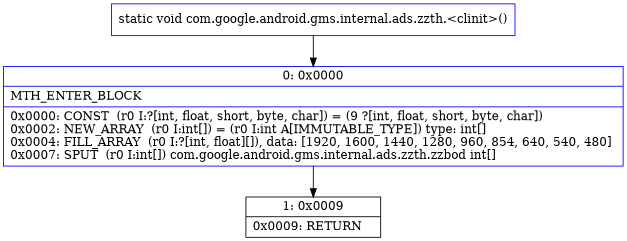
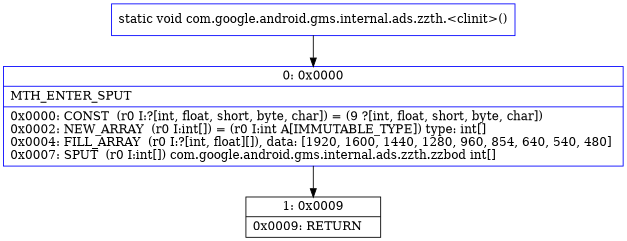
(76, 96) -> (71, 96)
